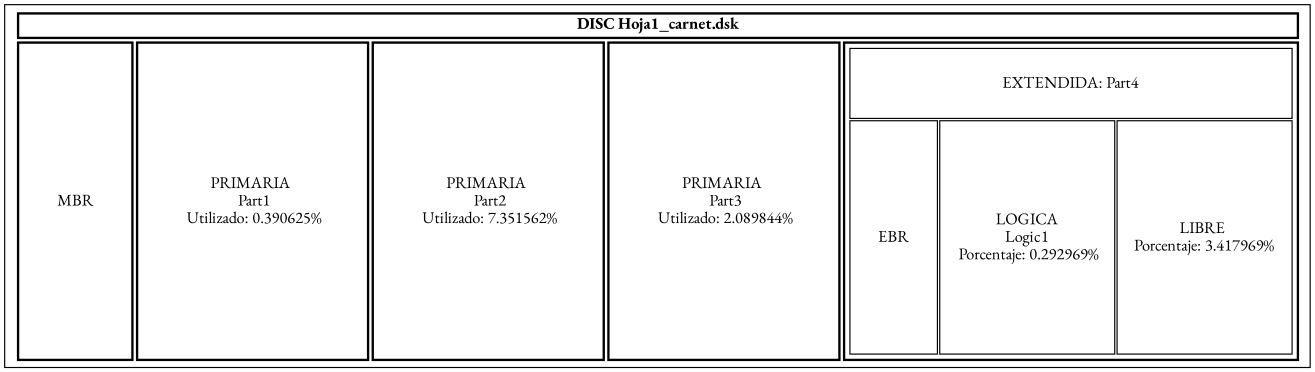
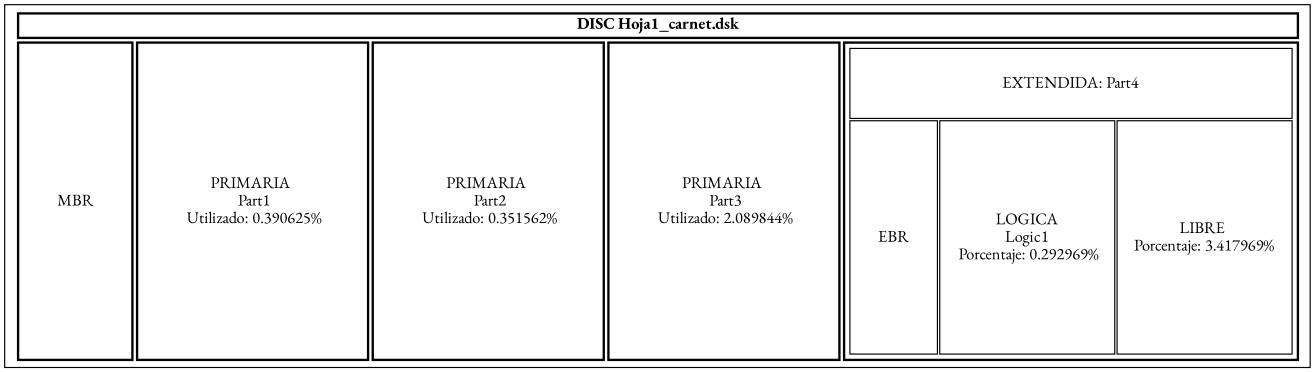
(488, 218) -> (488, 218)
